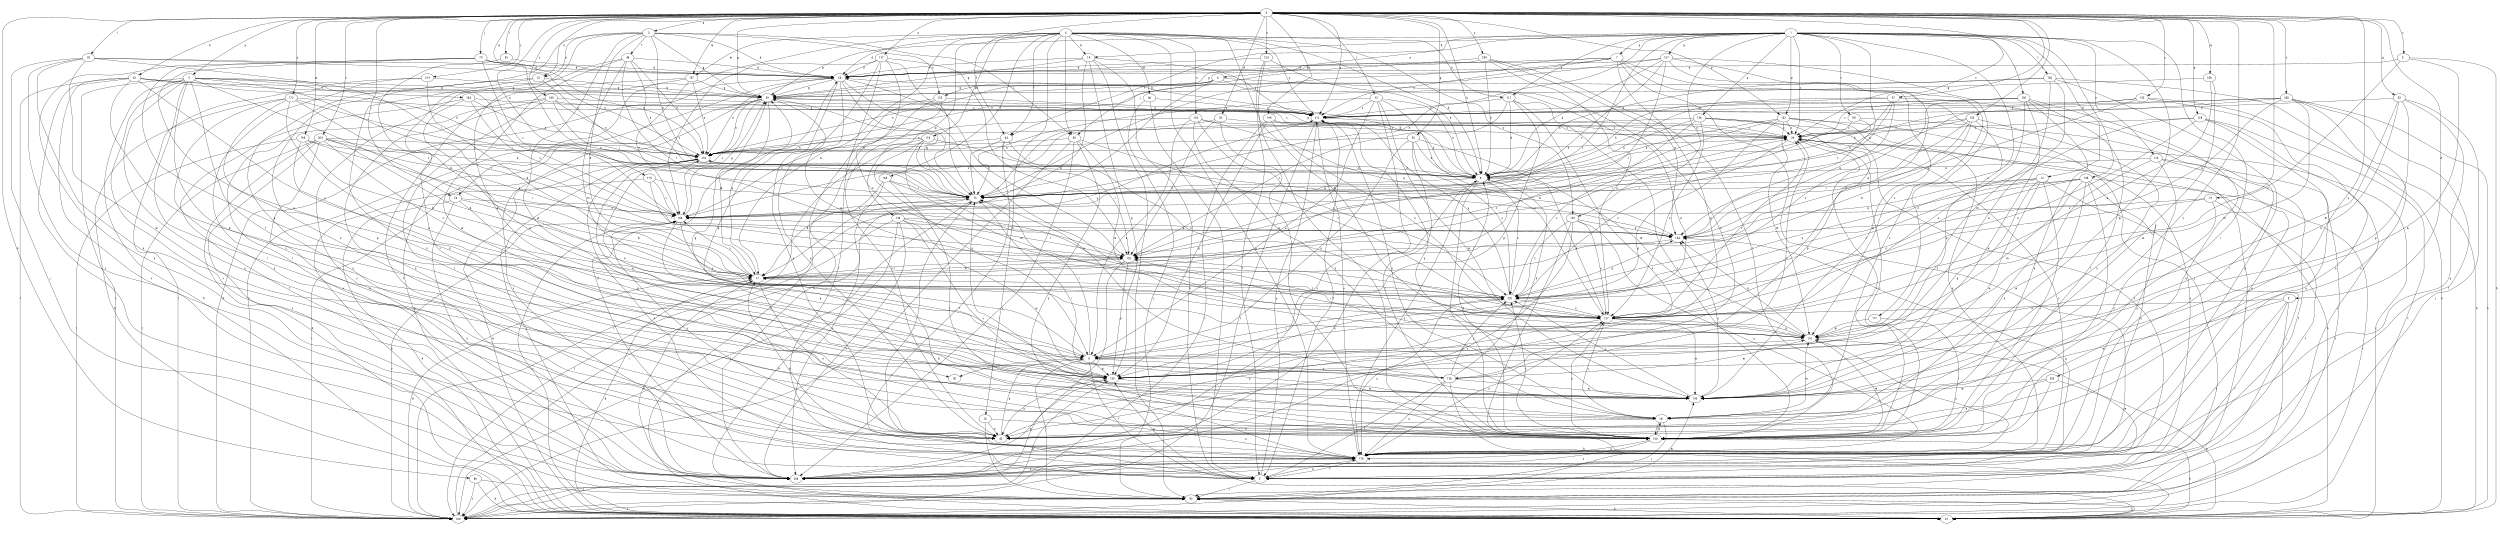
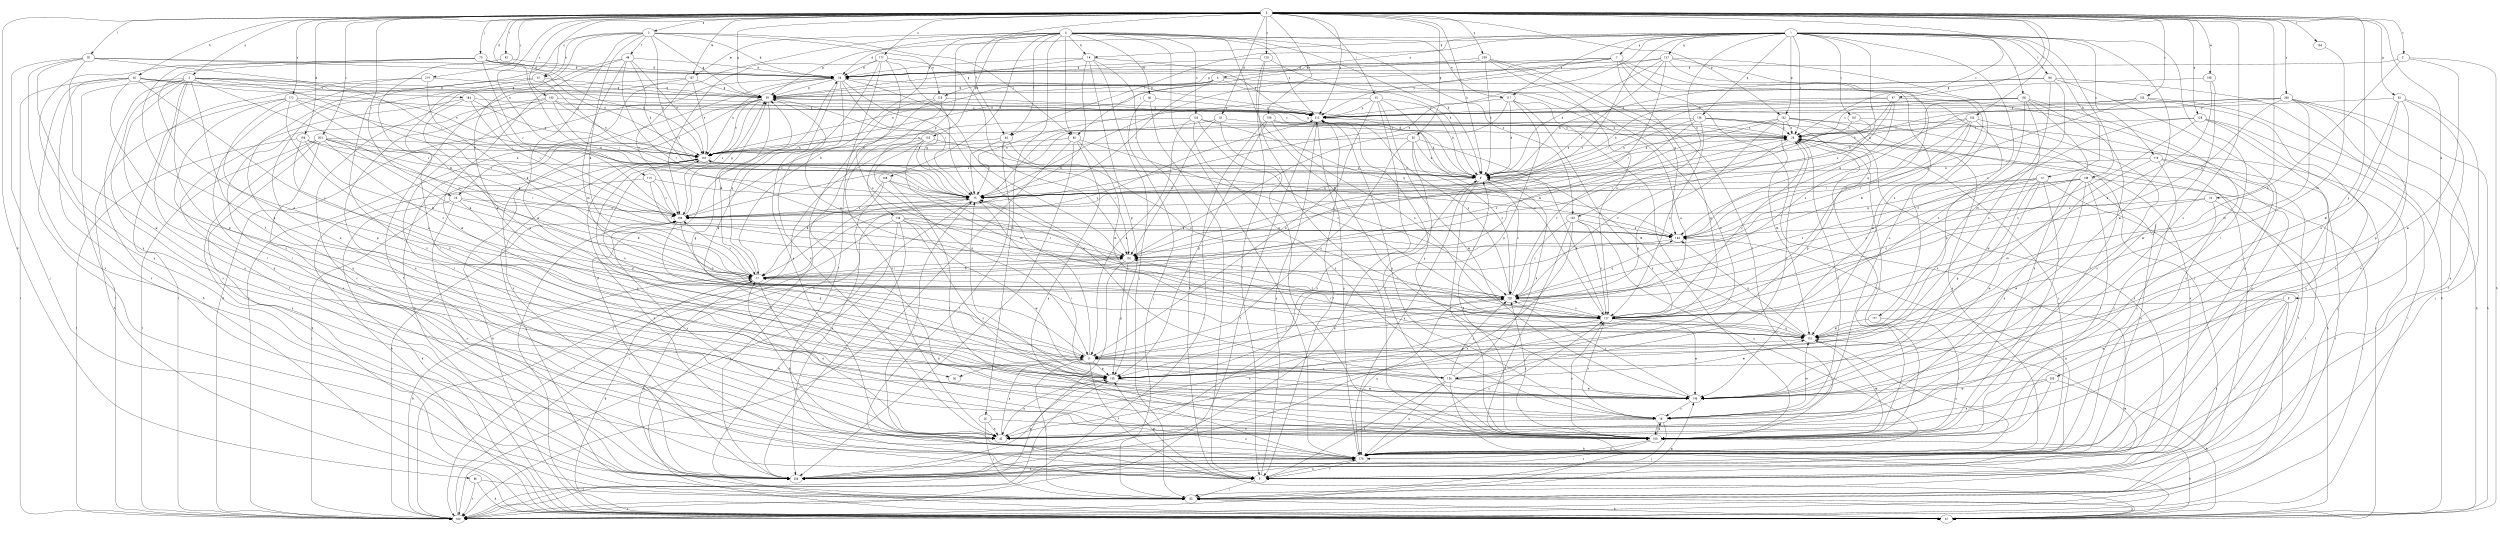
none -> (2320, 45)
(1717, 320) -> (1679, 408)
none -> (1836, 343)
